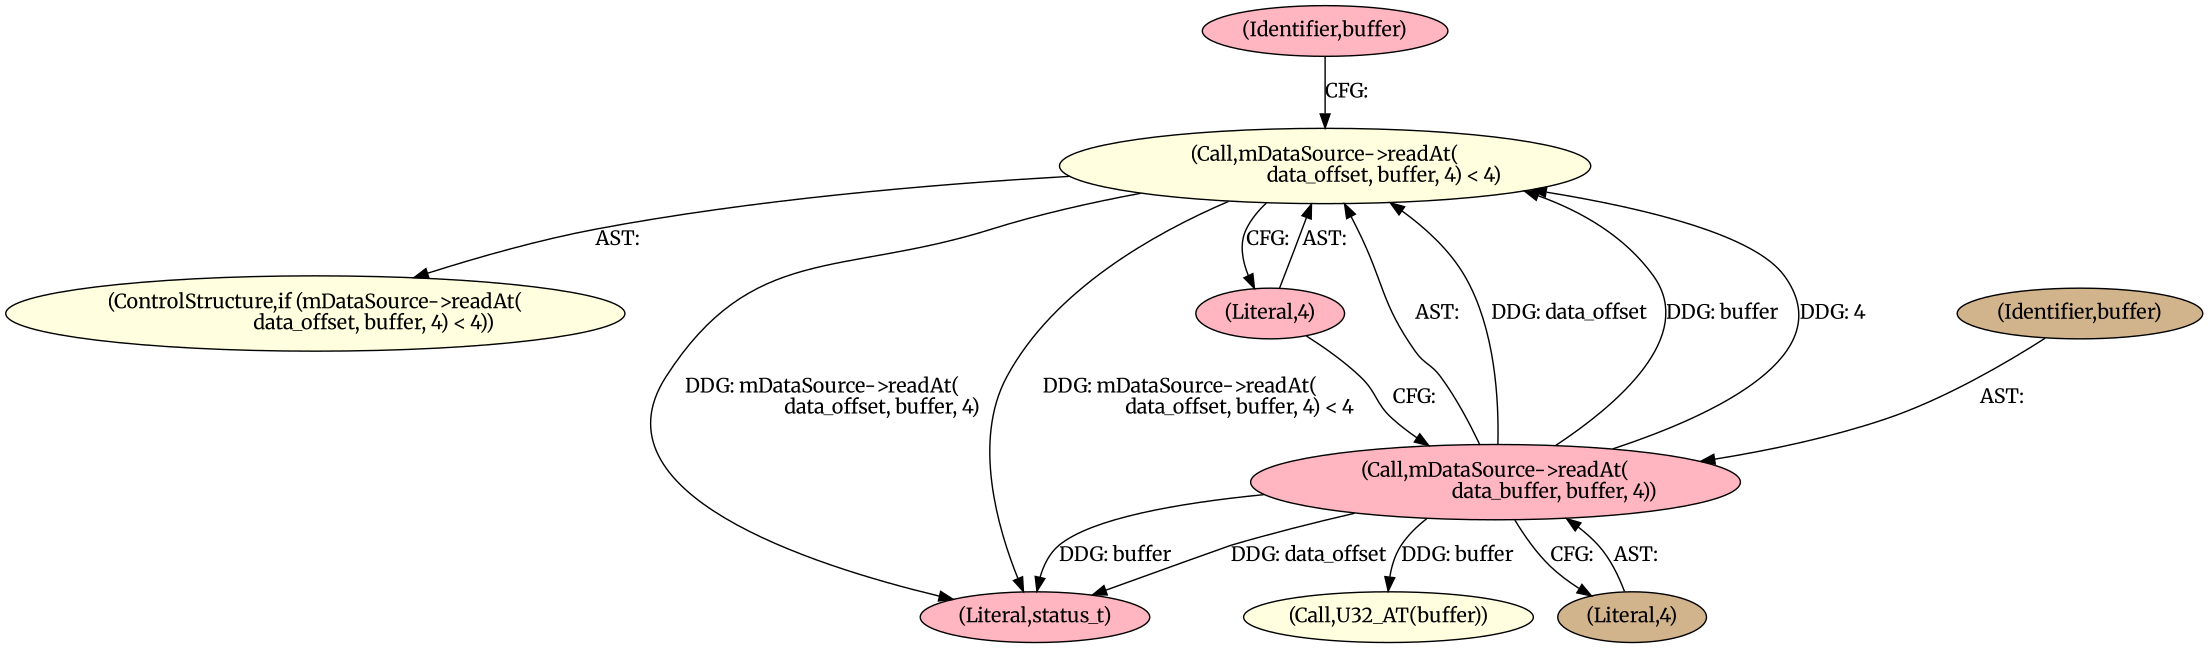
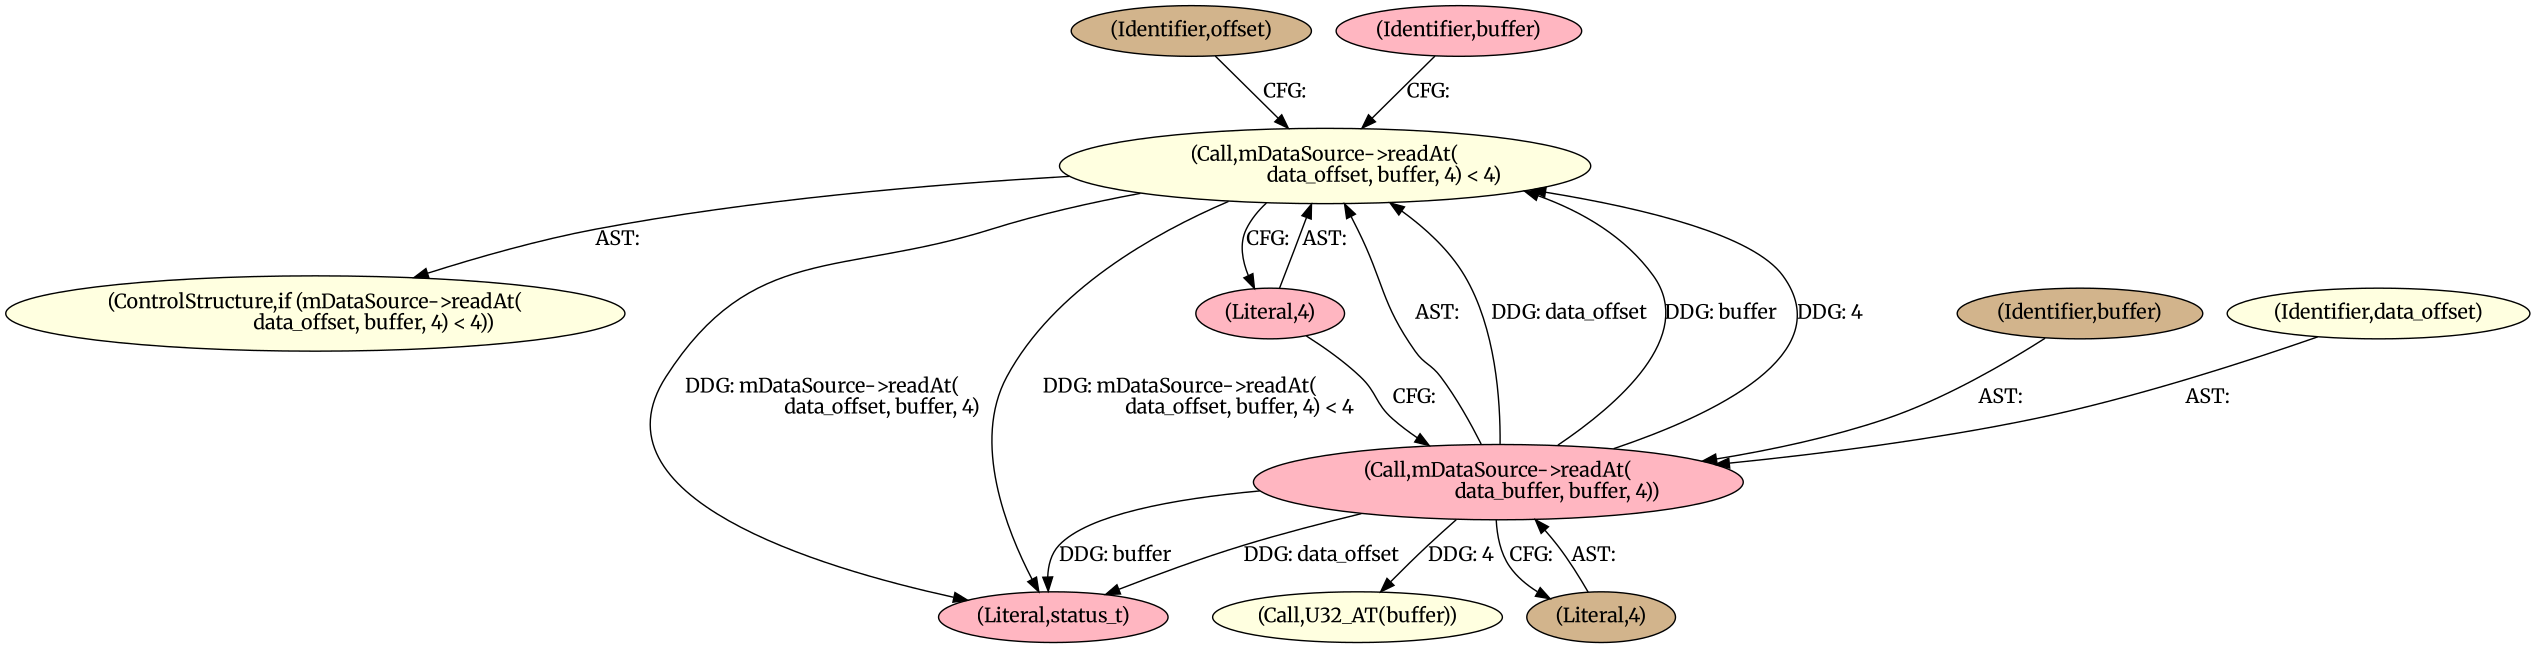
none -> (1191, 31)
none -> (2379, 314)
(1457, 556) -> (1461, 556)
